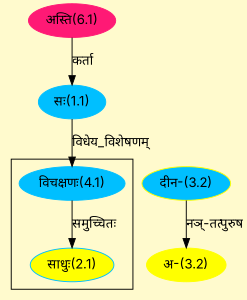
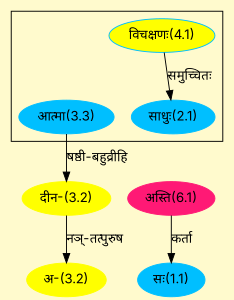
none -> (66, 117)
(72, 138) -> none
(72, 183) -> (162, 36)
(186, 183) -> (66, 198)
(72, 265) -> (173, 117)
